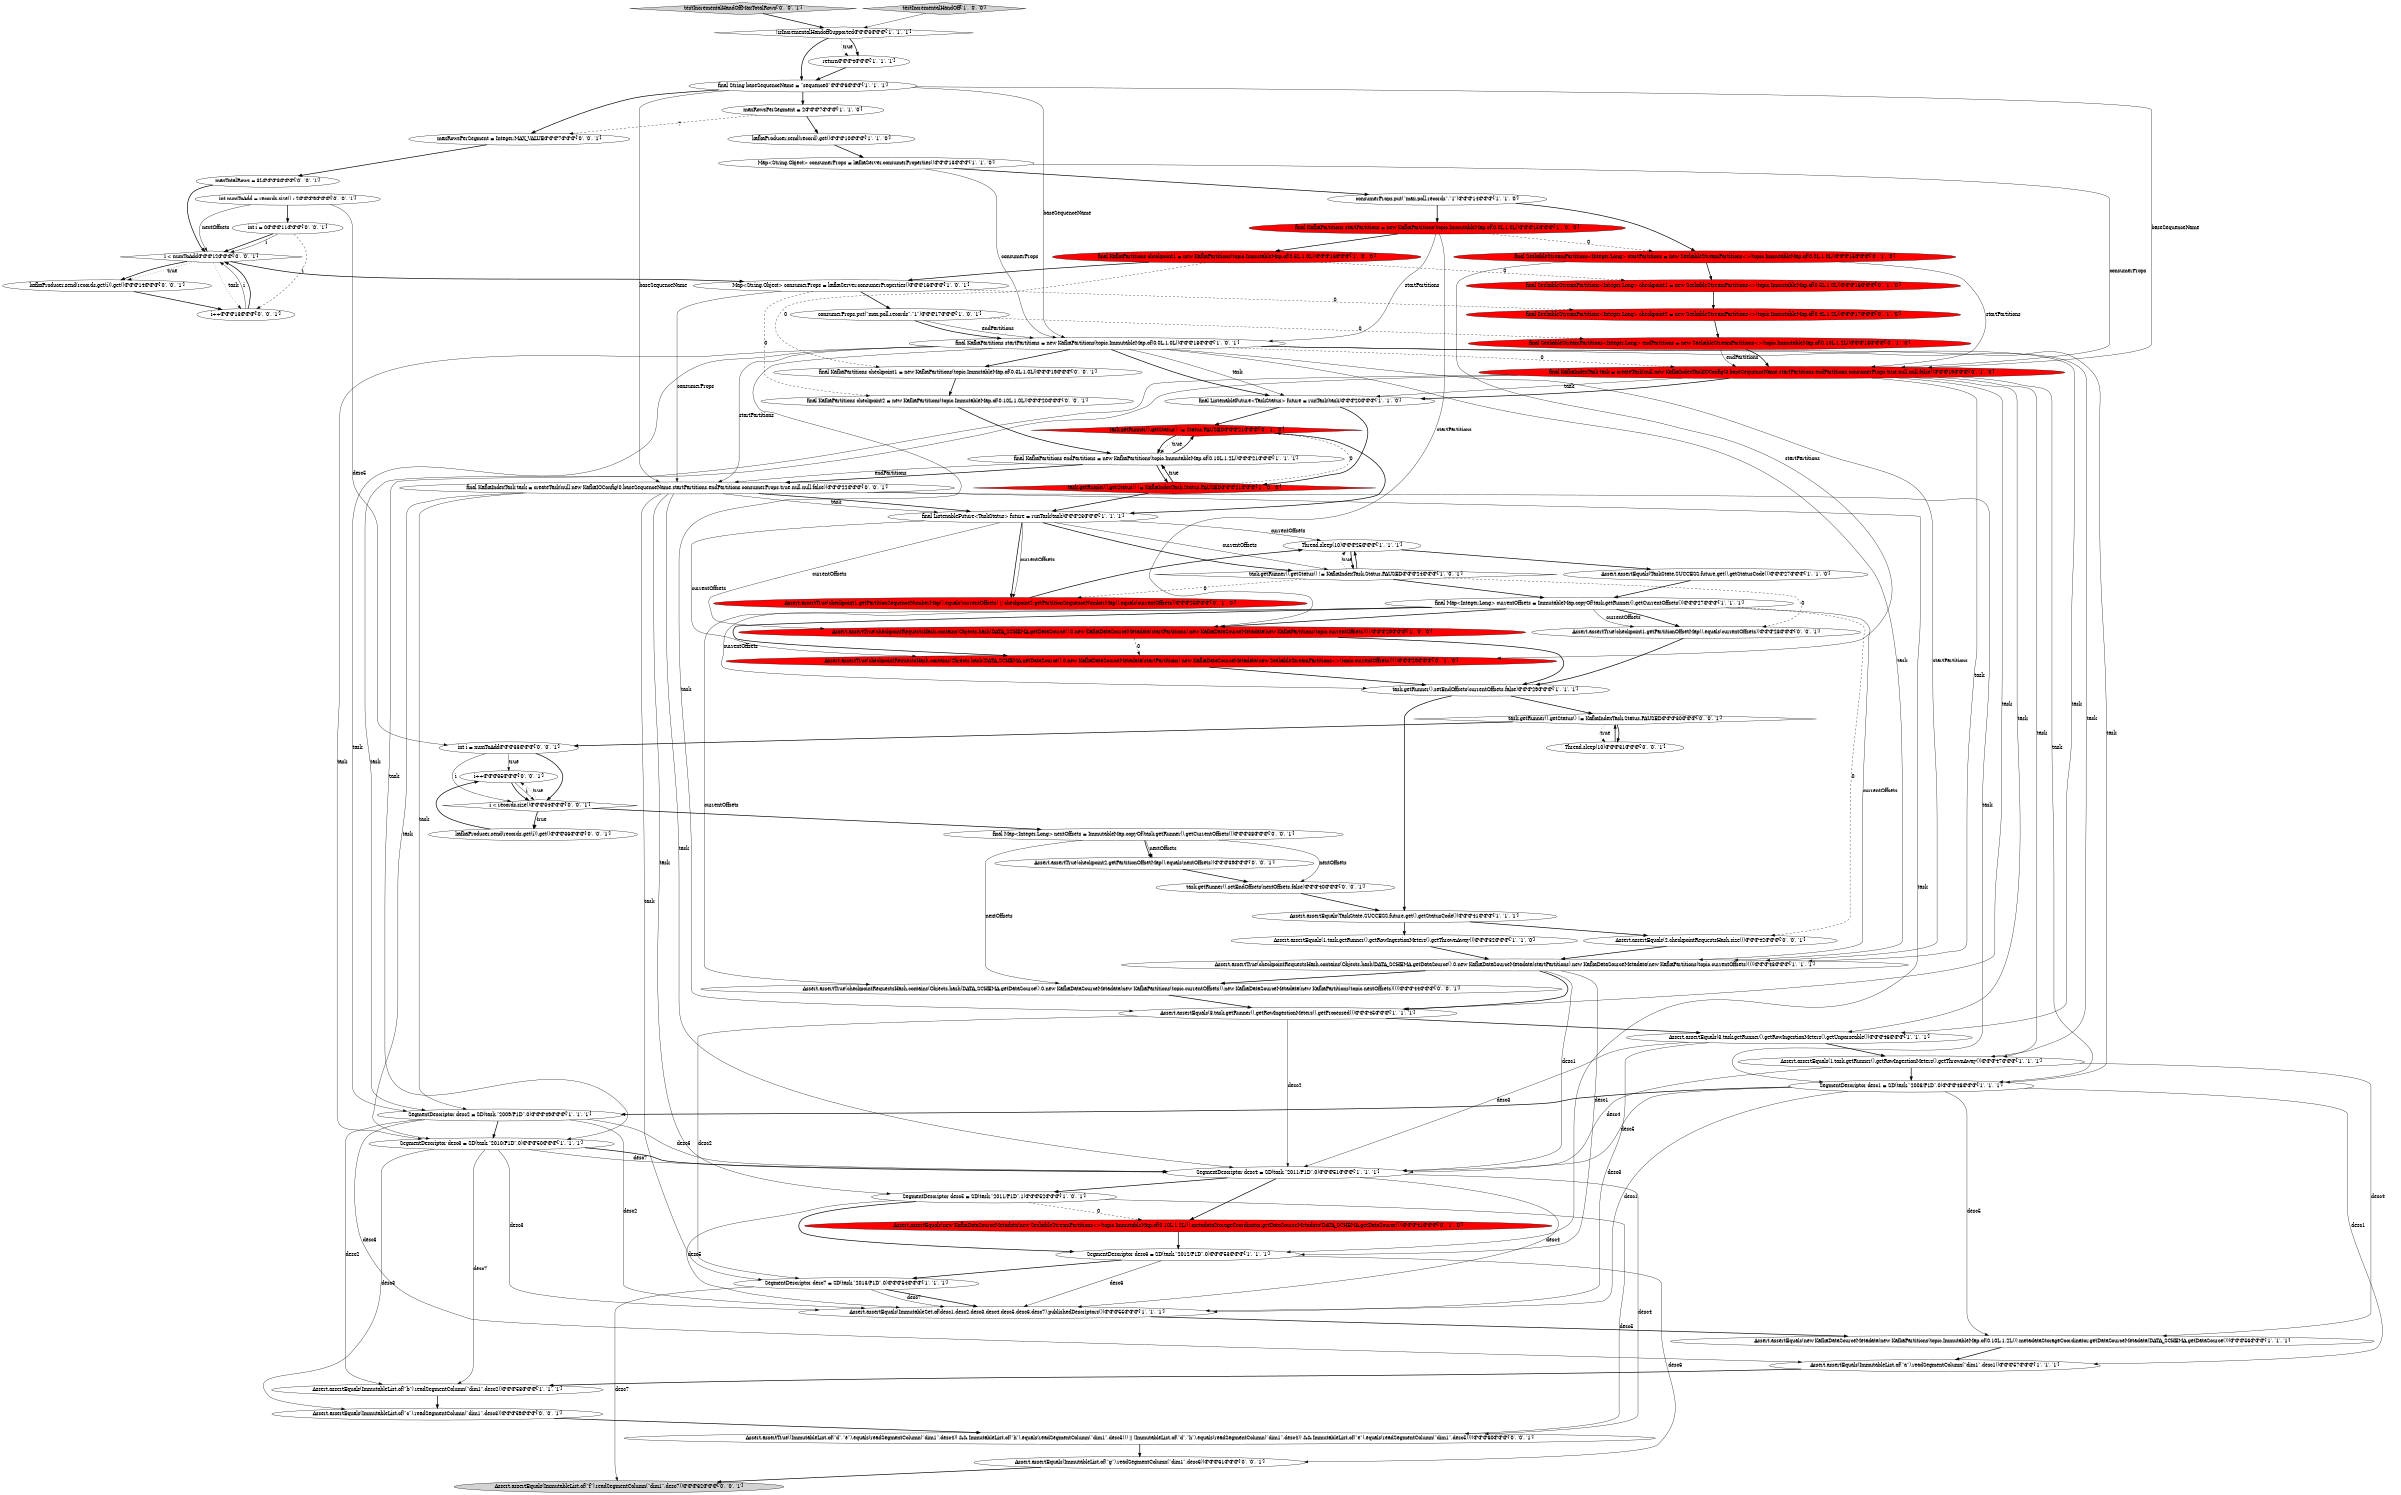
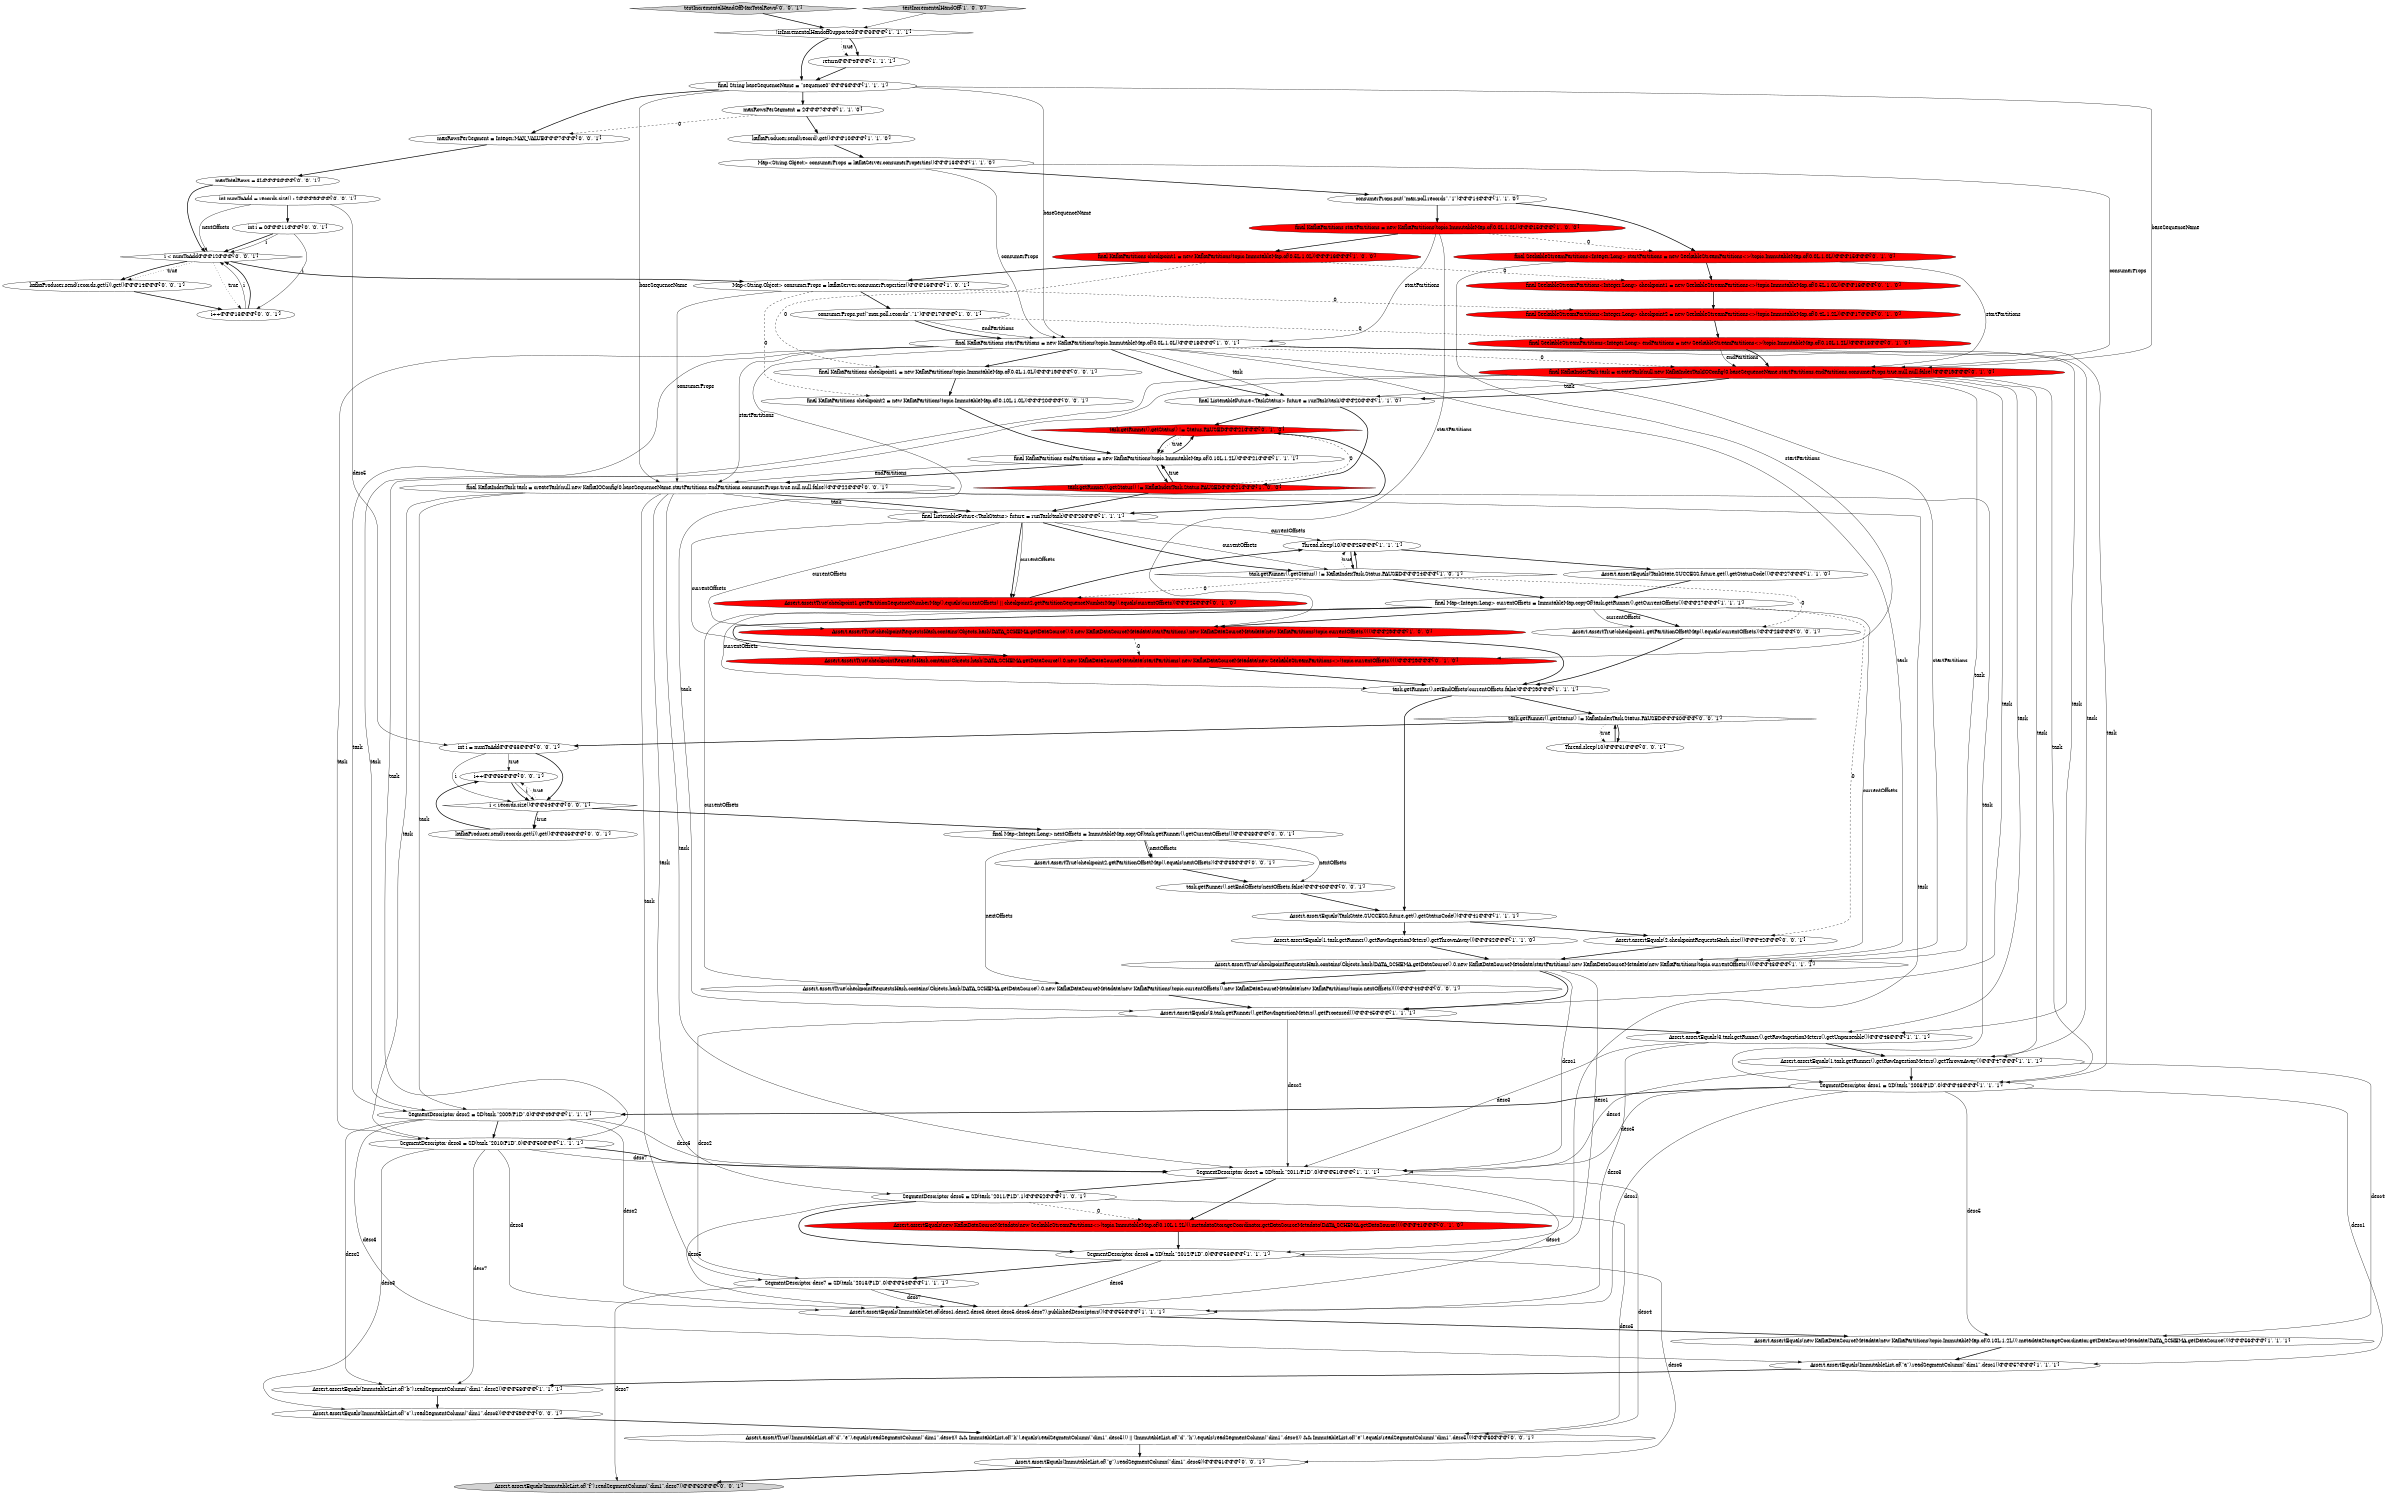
(680, 125) -> (680, 125)
(297, 276) -> (297, 276)
(233, 286) -> (233, 286)
